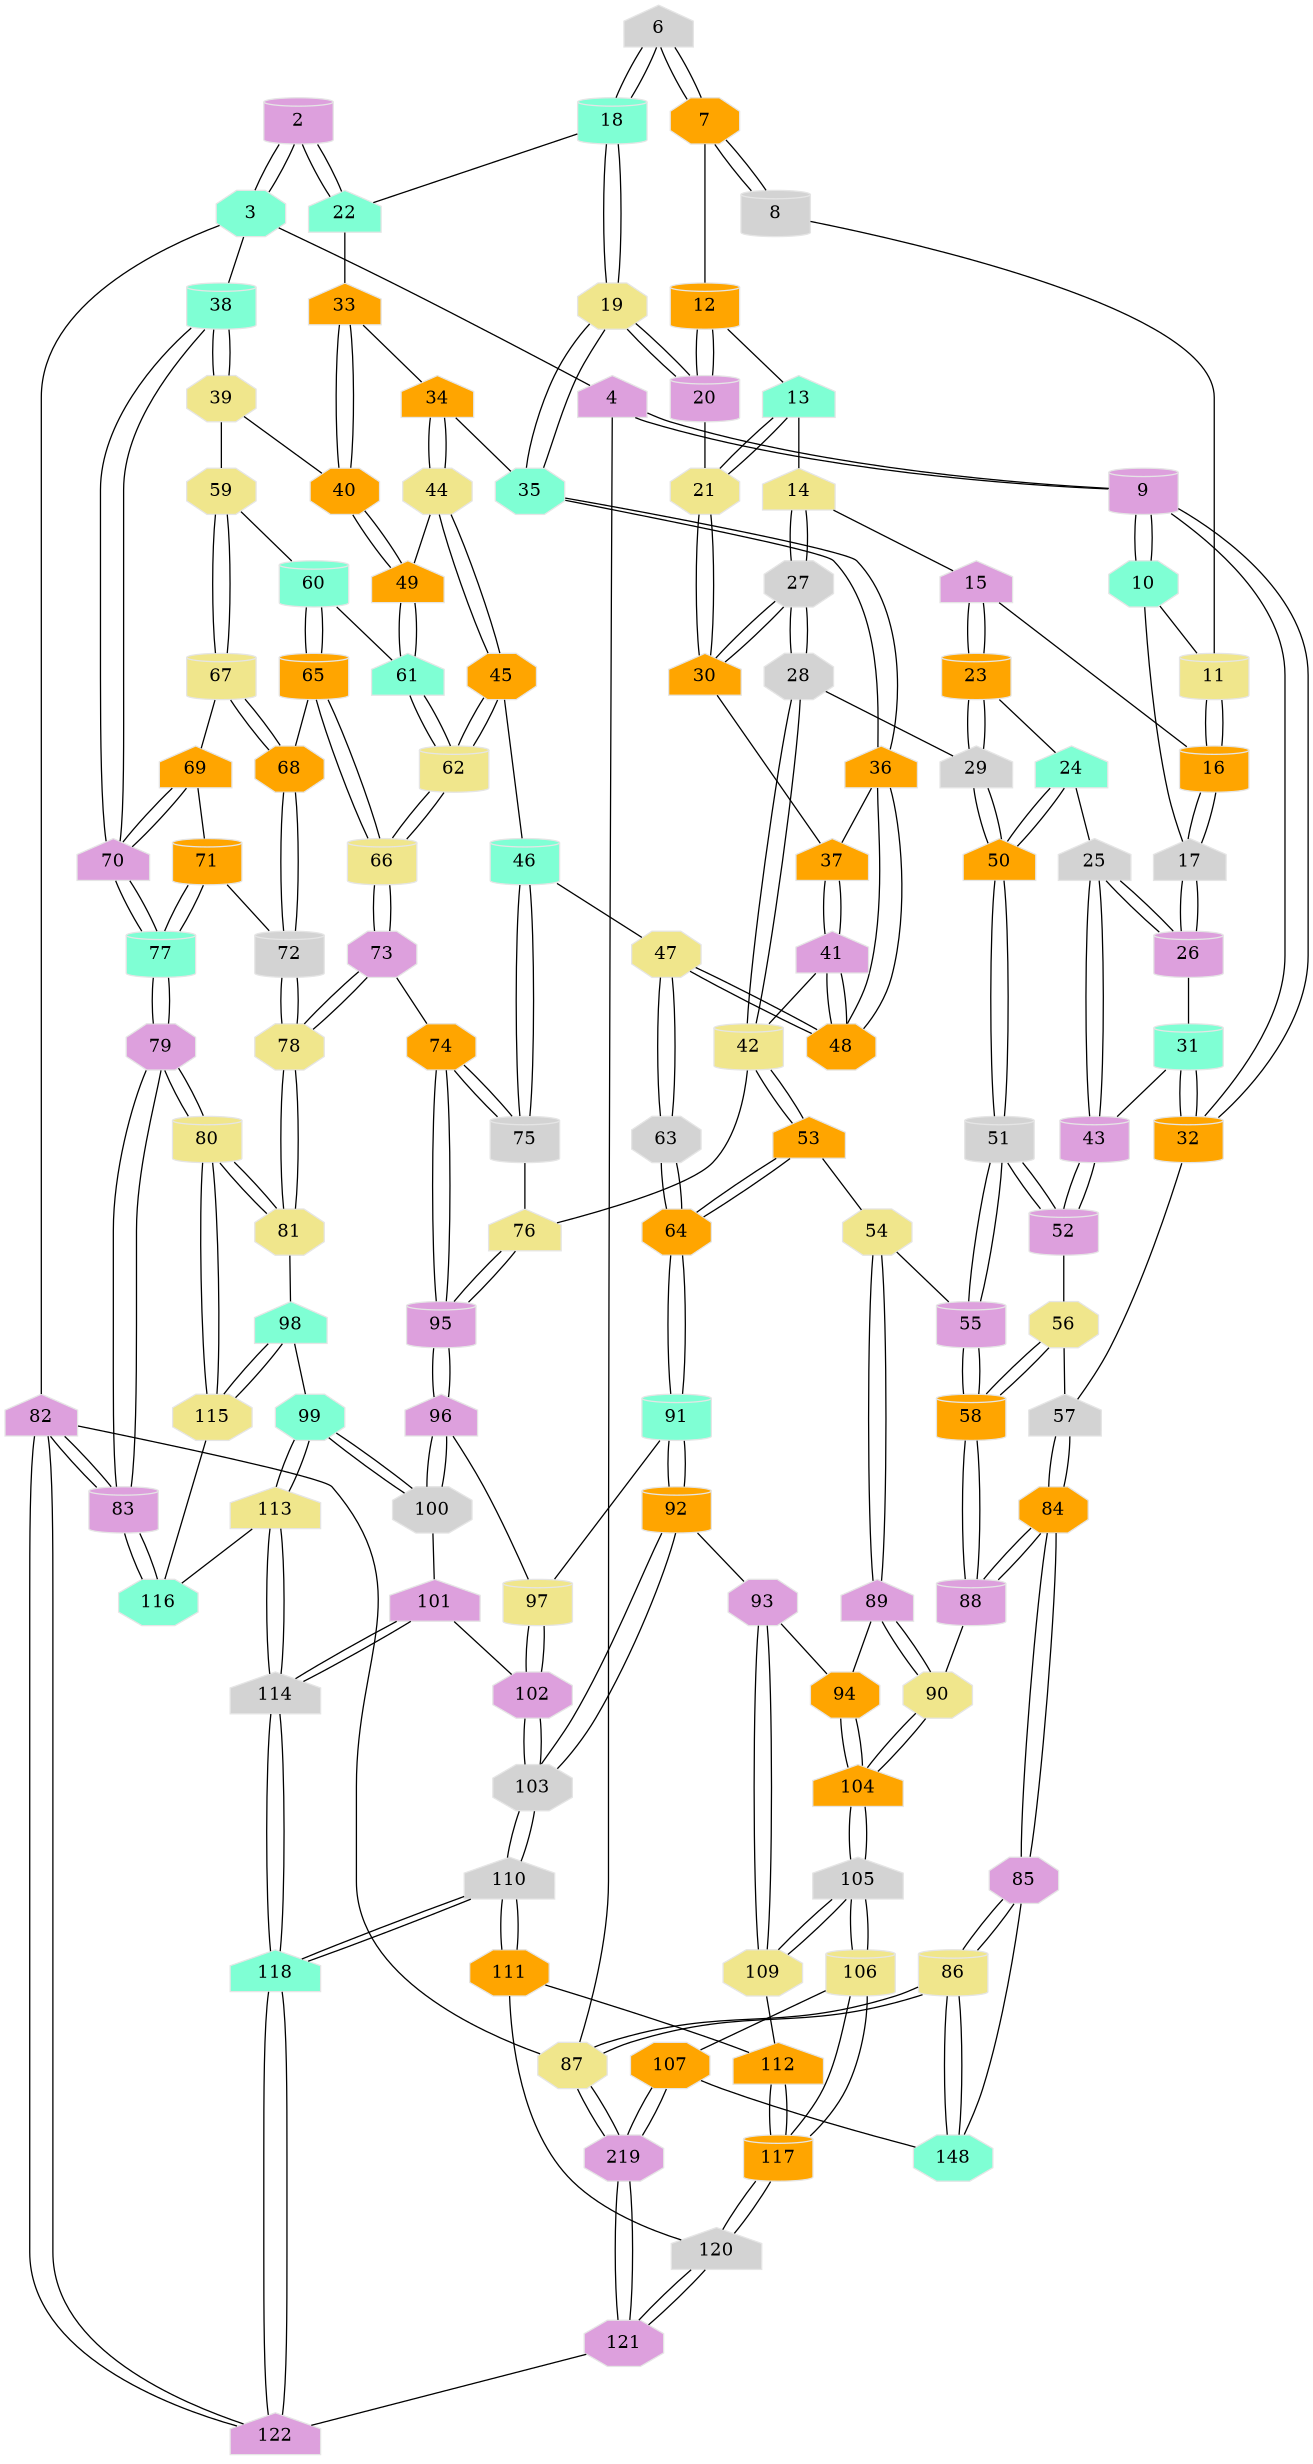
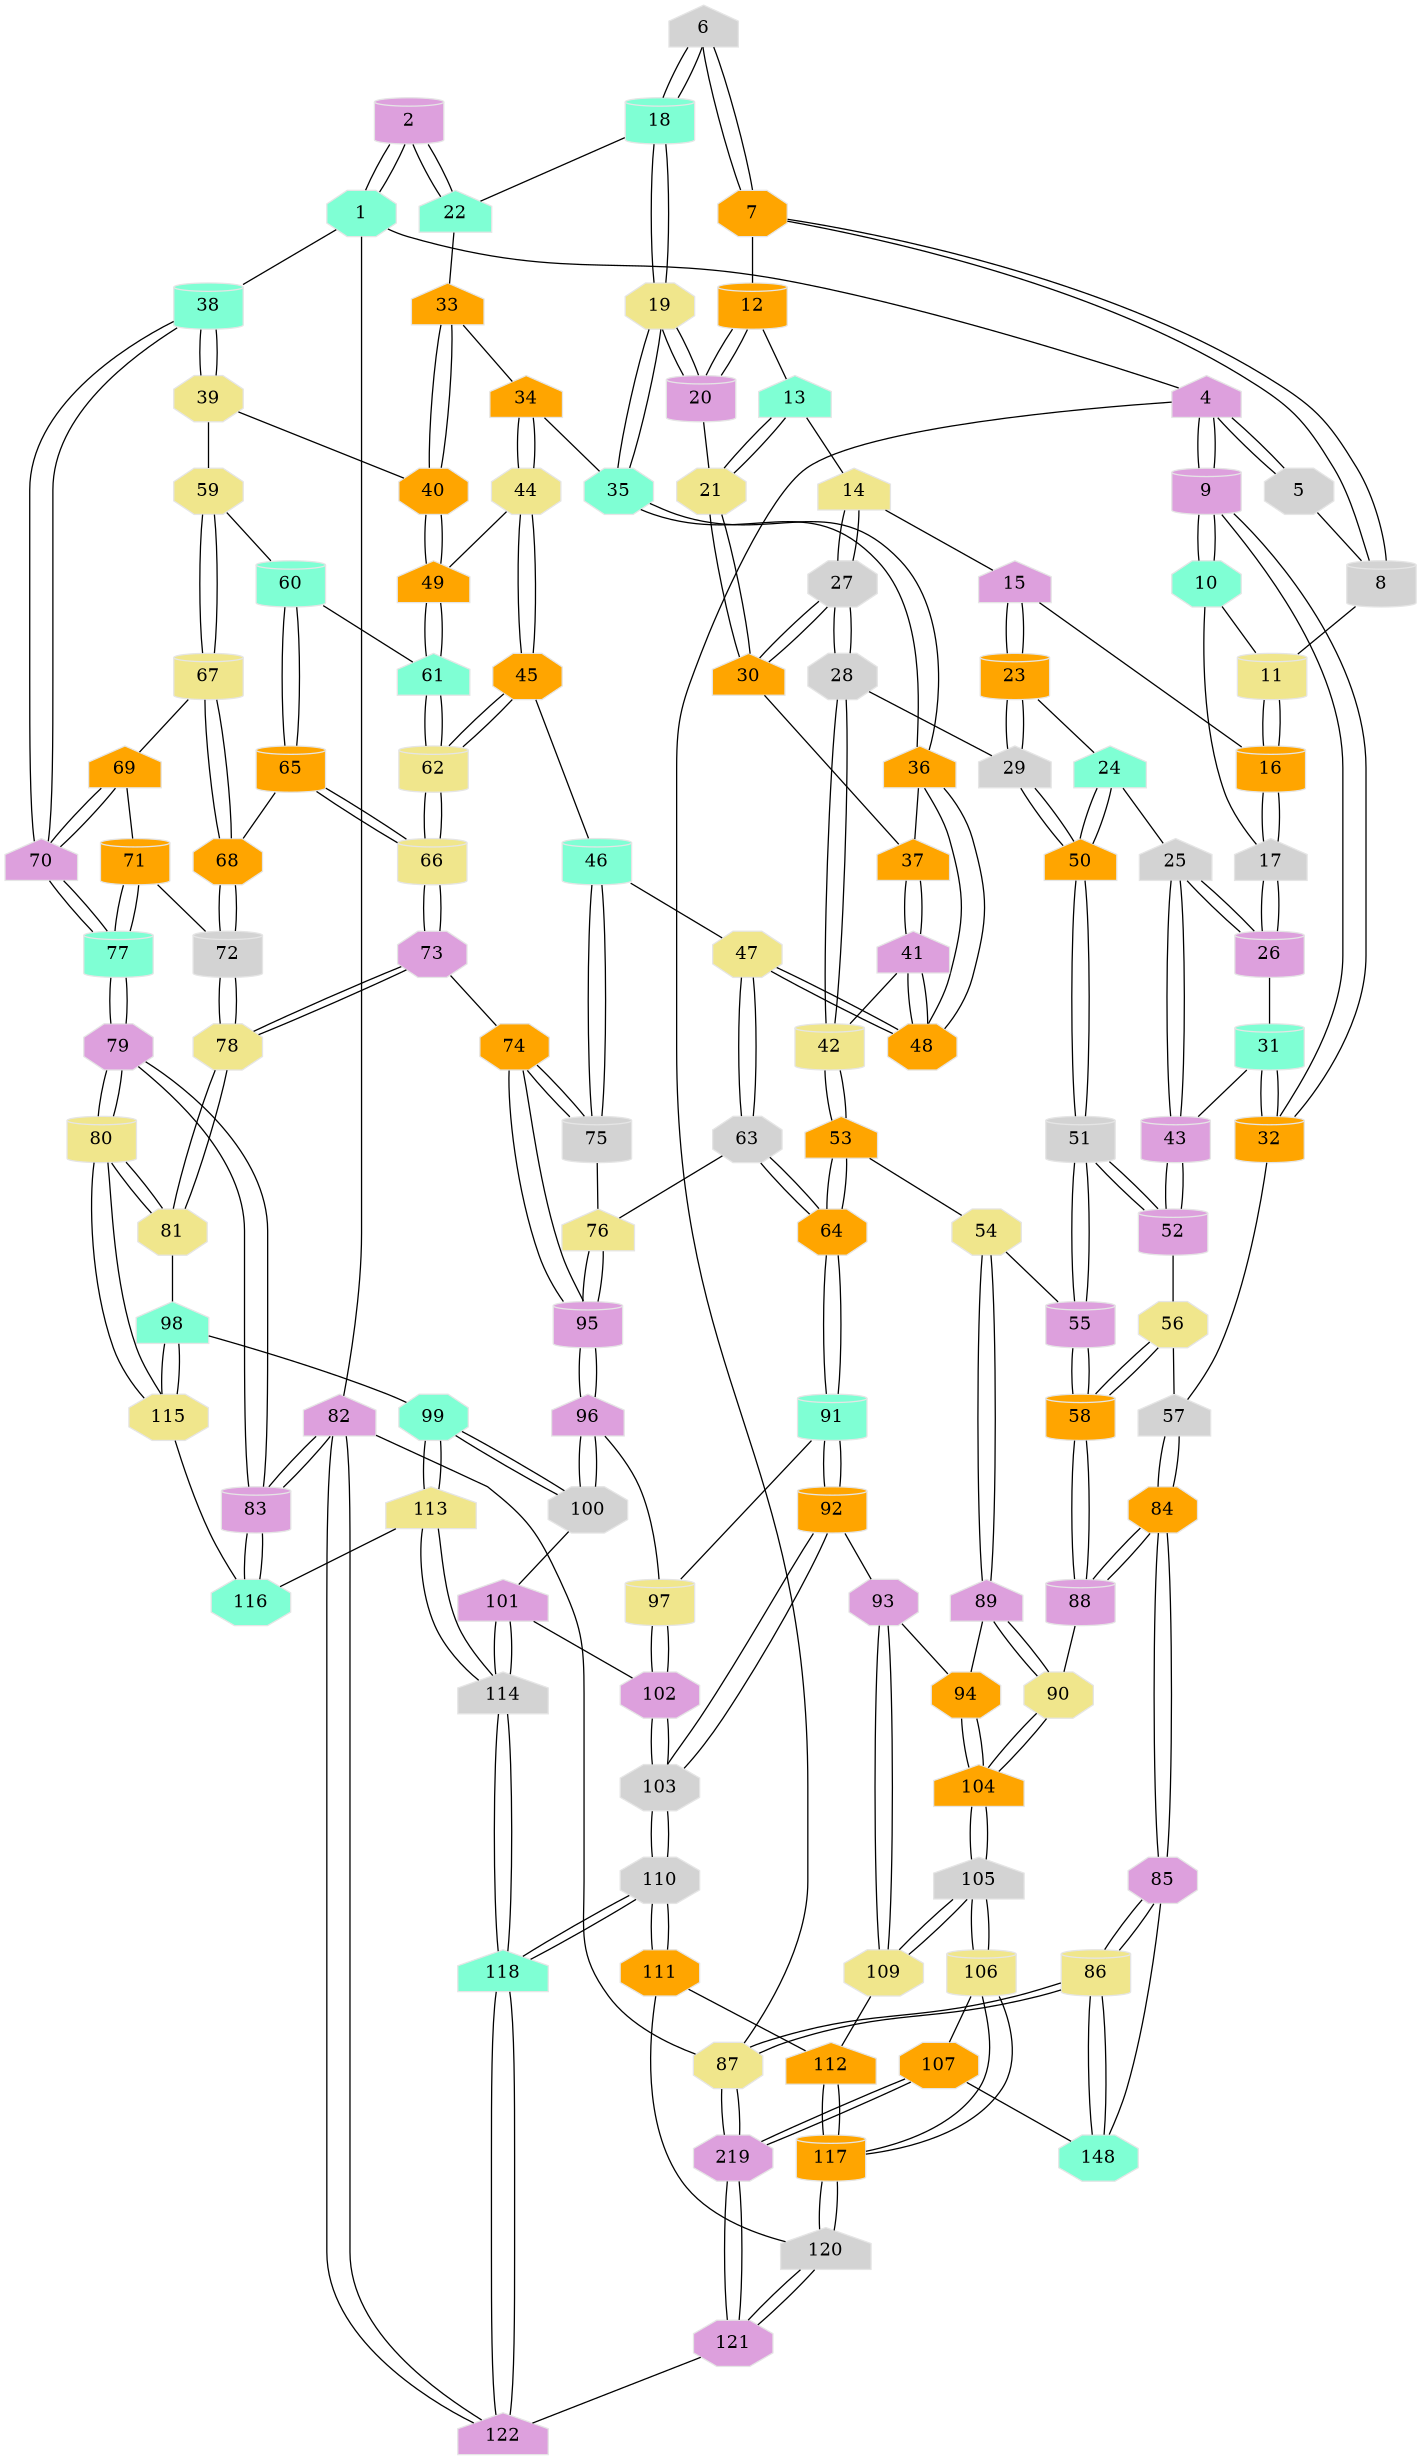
(251, 213) -> (362, 213)
none -> (1299, 491)
(690, 1178) -> (671, 1187)
(509, 1880) -> (660, 1880)
